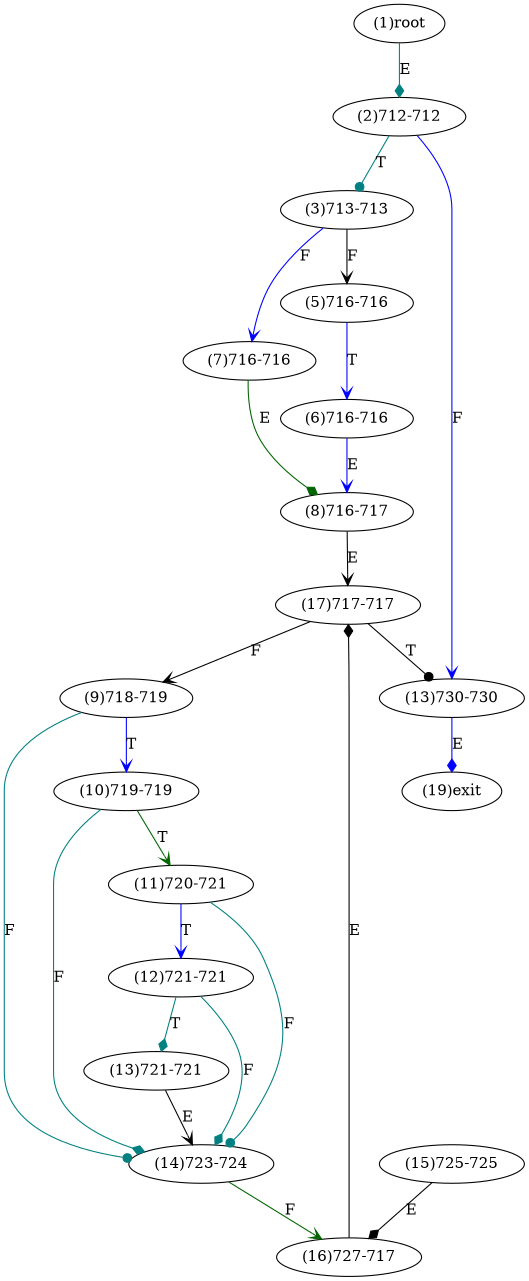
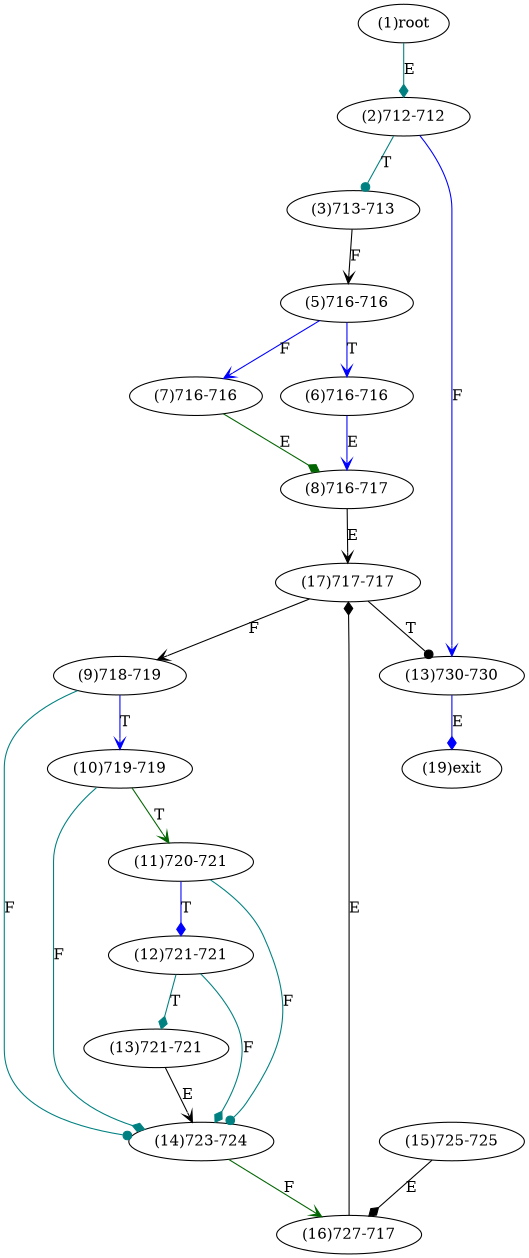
(278, 273) -> (276, 347)
(181, 926) -> (181, 902)
